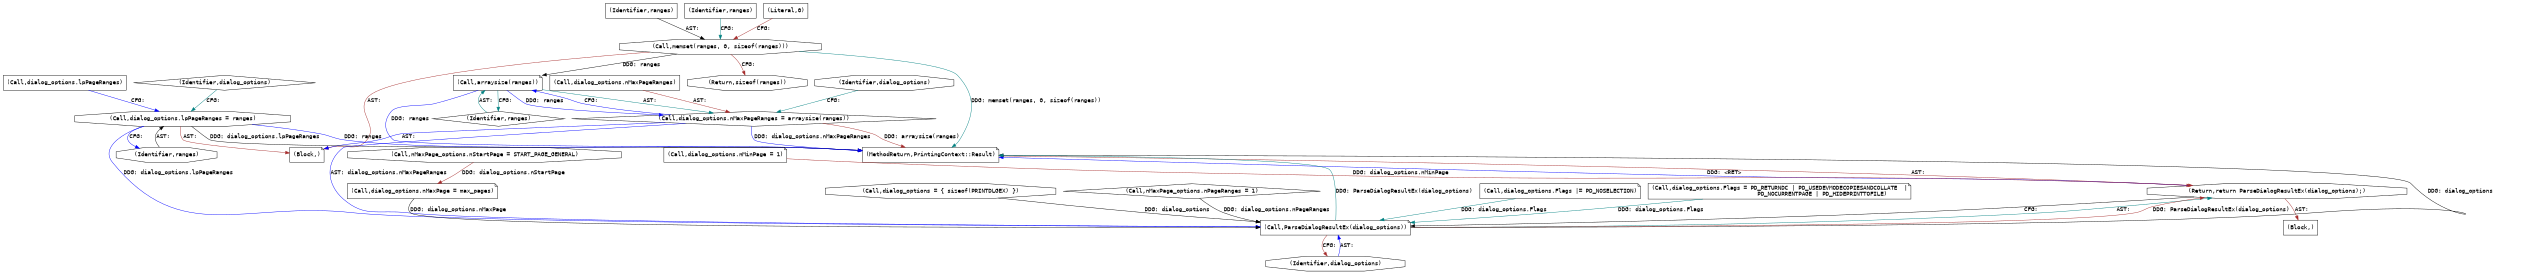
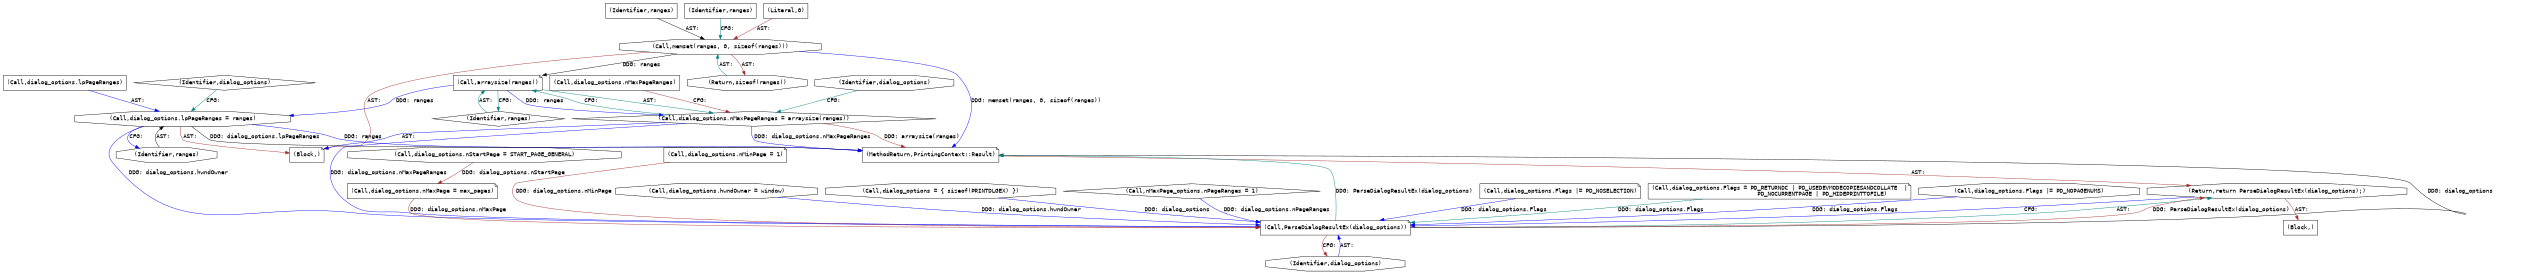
(765, 29) -> (765, 29)
(918, 64) -> (918, 64)
(750, 65) -> (750, 65)
none -> (719, 68)
(140, 101) -> (140, 101)
(702, 101) -> (702, 101)
(603, 107) -> (603, 107)
(447, 144) -> (375, 107)
(484, 155) -> (484, 155)
(178, 173) -> (178, 173)
(389, 173) -> (389, 173)
(1597, 173) -> none
(1488, 178) -> (684, 218)
none -> (717, 191)
none -> (2029, 191)
(1450, 209) -> (1450, 209)
(1127, 211) -> (1127, 211)
(1226, 214) -> (1226, 214)
(1805, 216) -> (1805, 216)
(825, 226) -> (825, 226)
